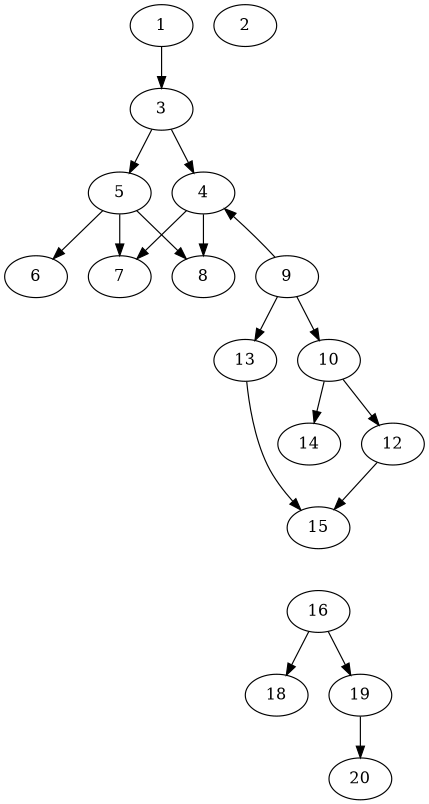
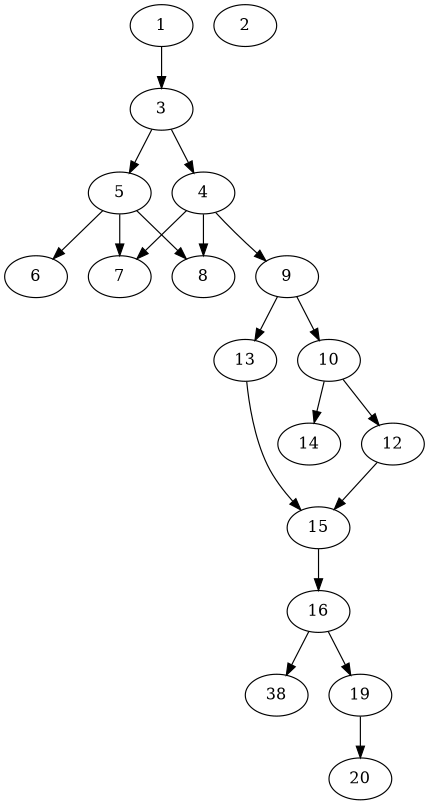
(255, 236) -> (236, 233)
none -> (319, 564)
(277, 695) -> (277, 695)
